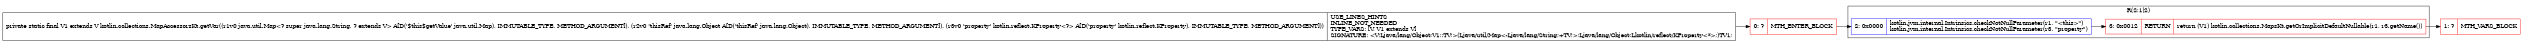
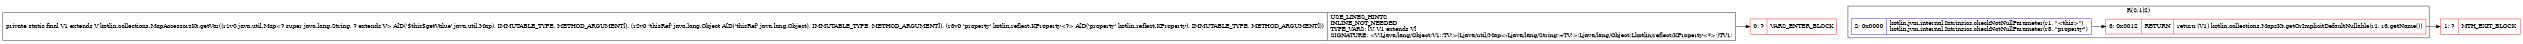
(1802, 26) -> (1802, 26)
(2489, 26) -> (2489, 26)
(1842, 27) -> none
